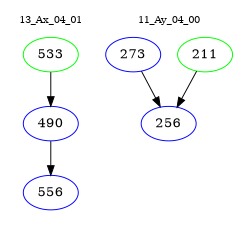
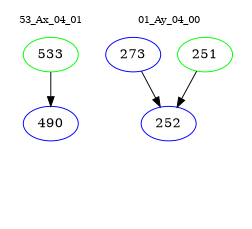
(51, 21) -> (51, 21)
(169, 21) -> (169, 21)
(205, 55) -> (205, 55)
(169, 124) -> (169, 124)
(51, 193) -> none
